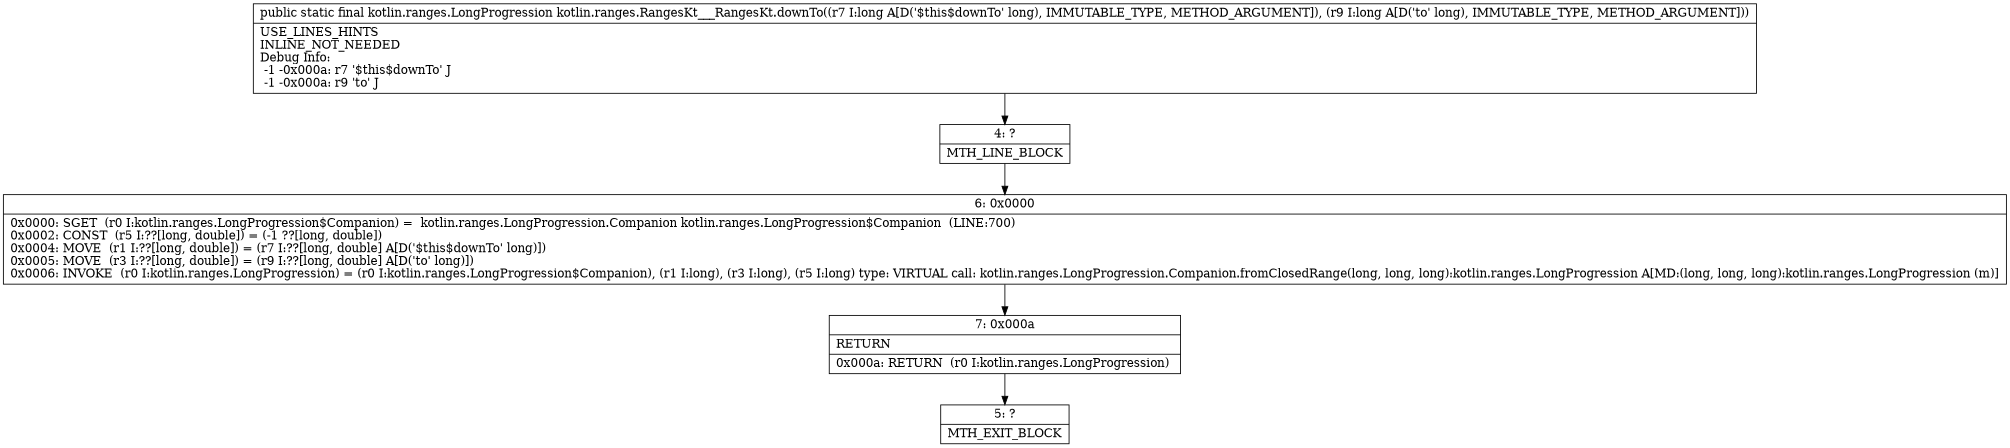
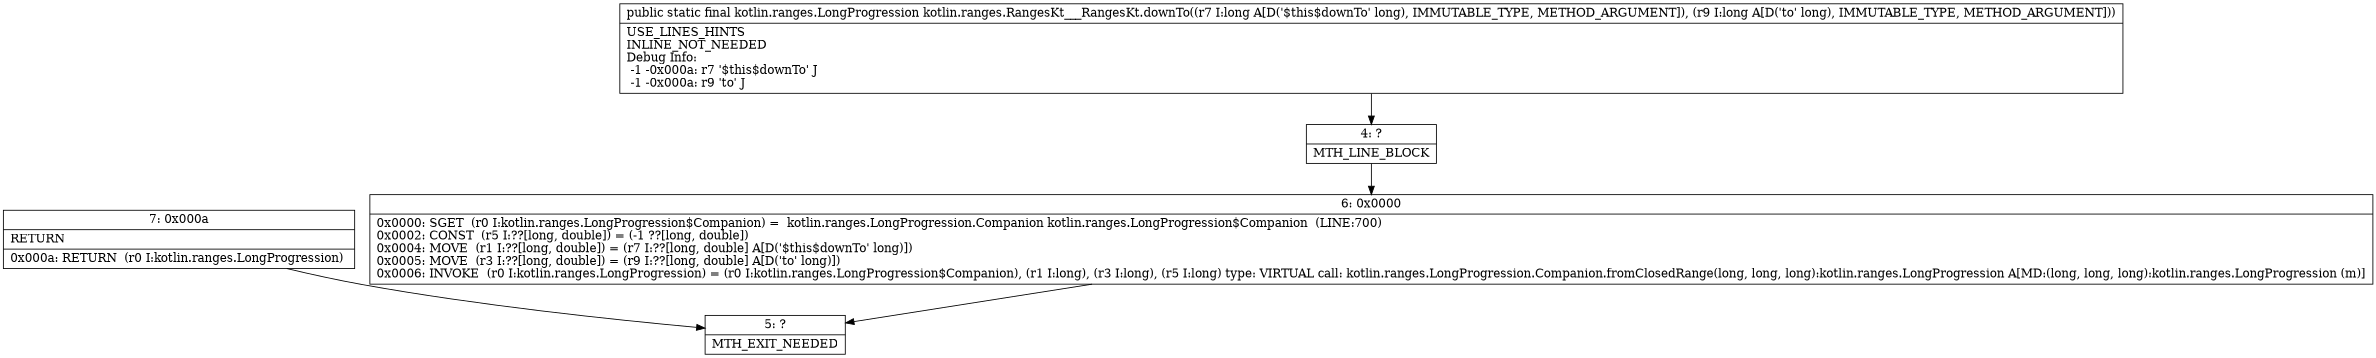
(1005, 296) -> (973, 303)
(1005, 434) -> (775, 344)
